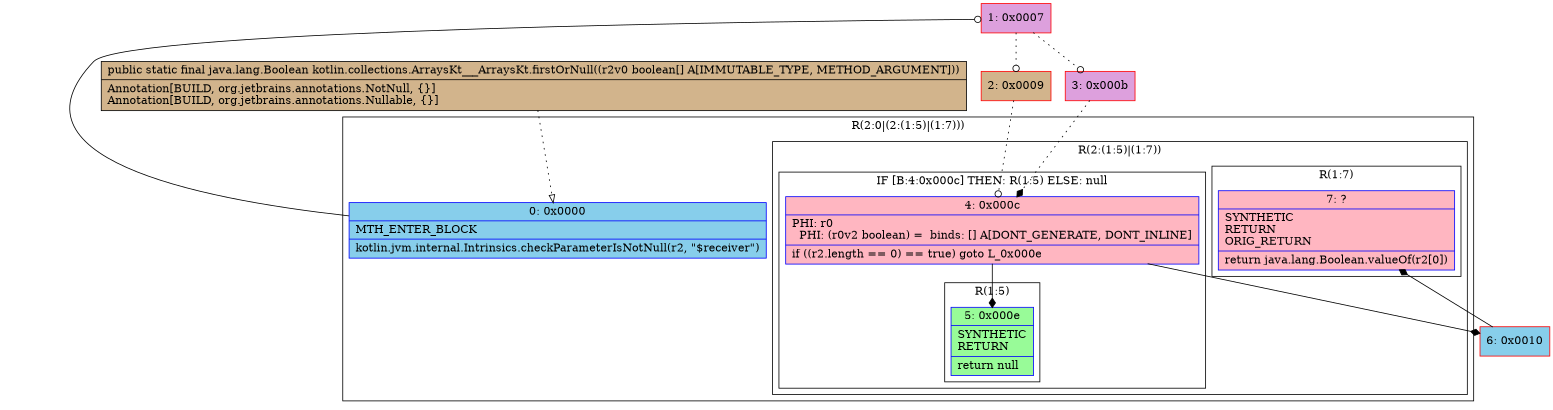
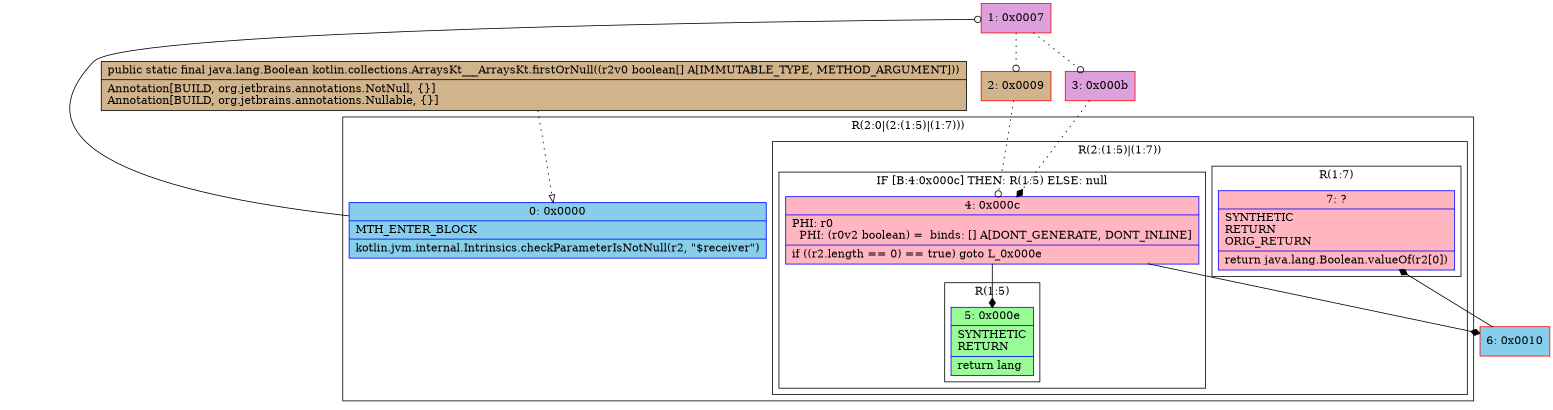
(988, 366) -> (990, 366)
